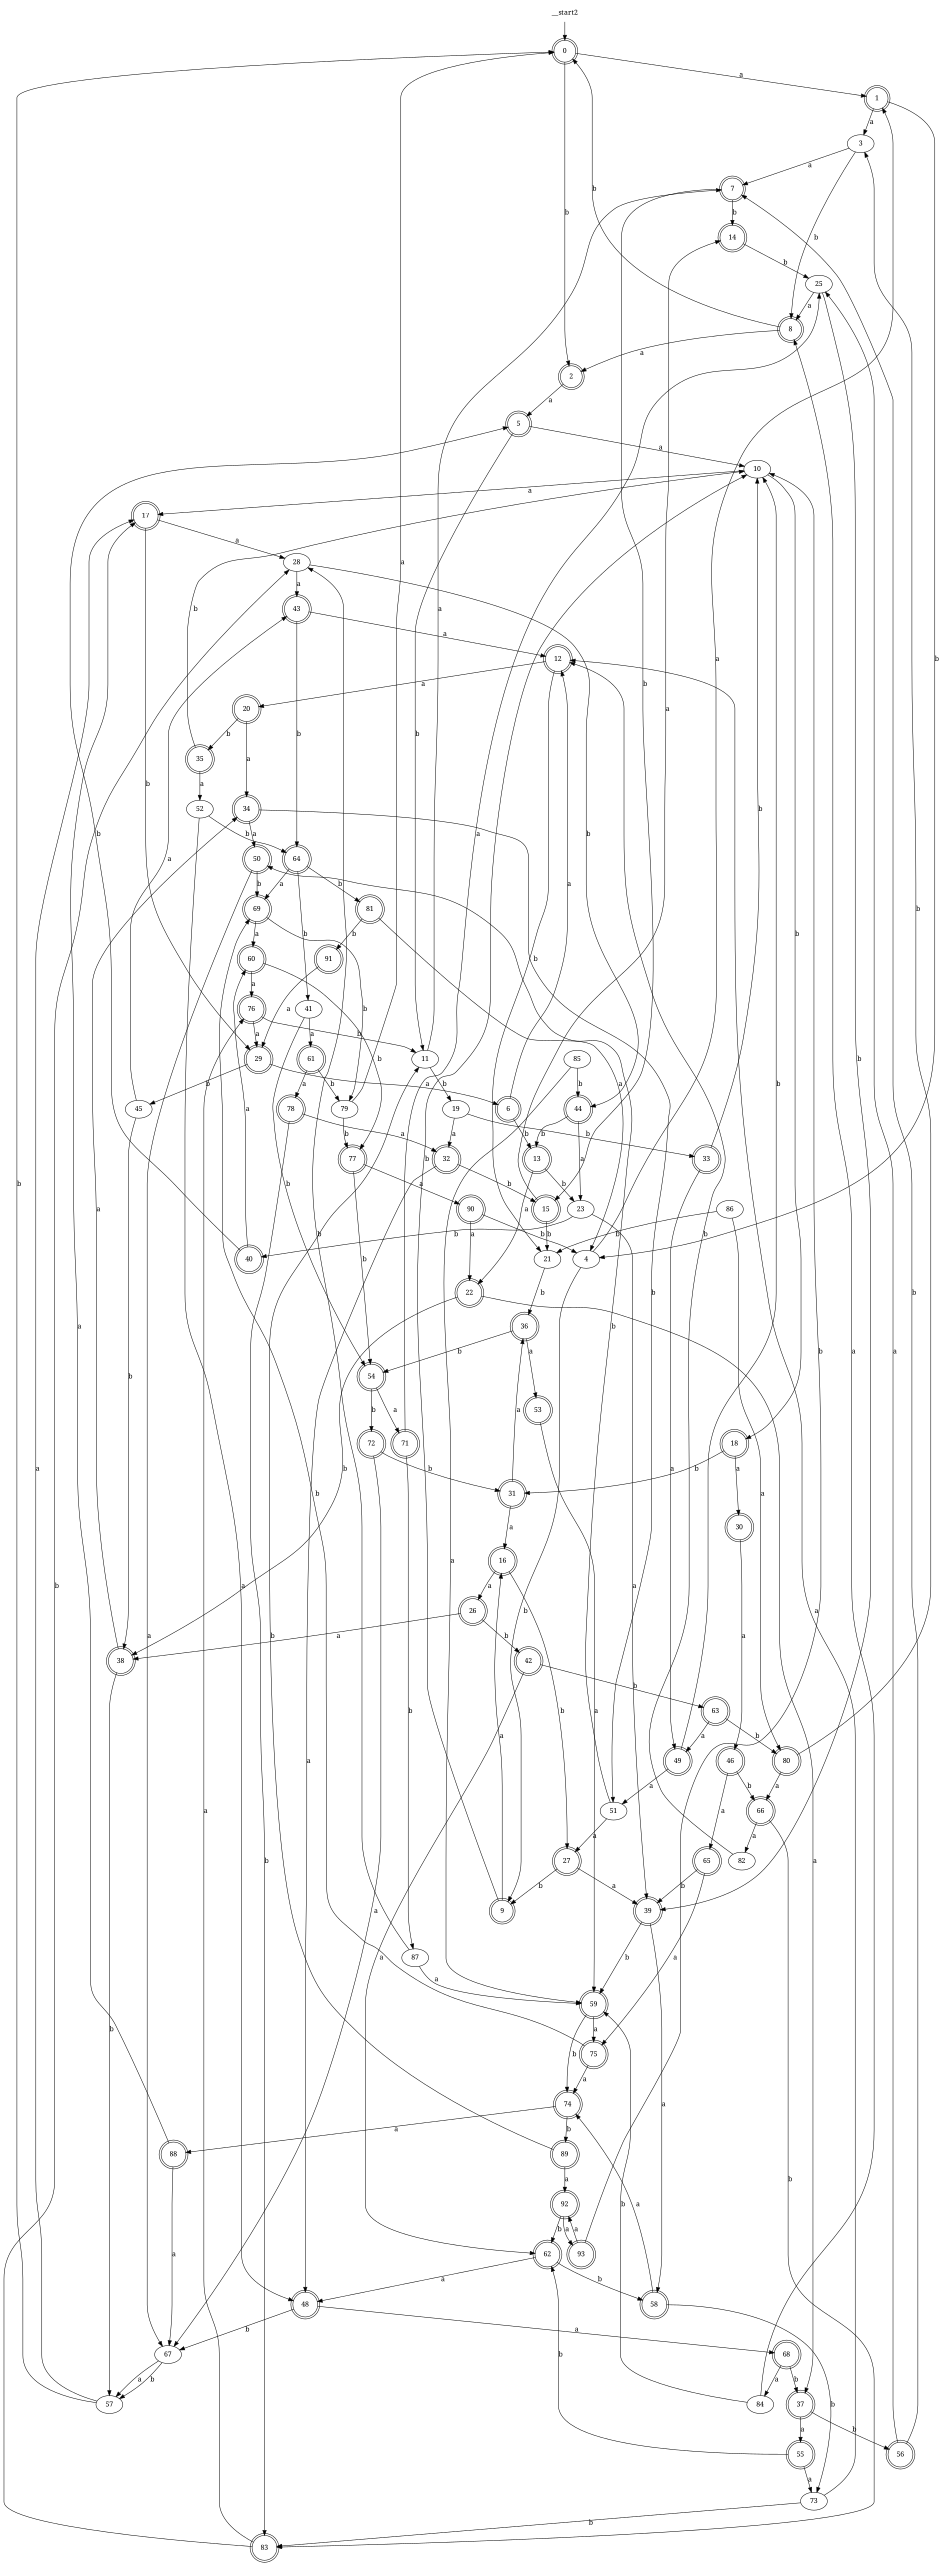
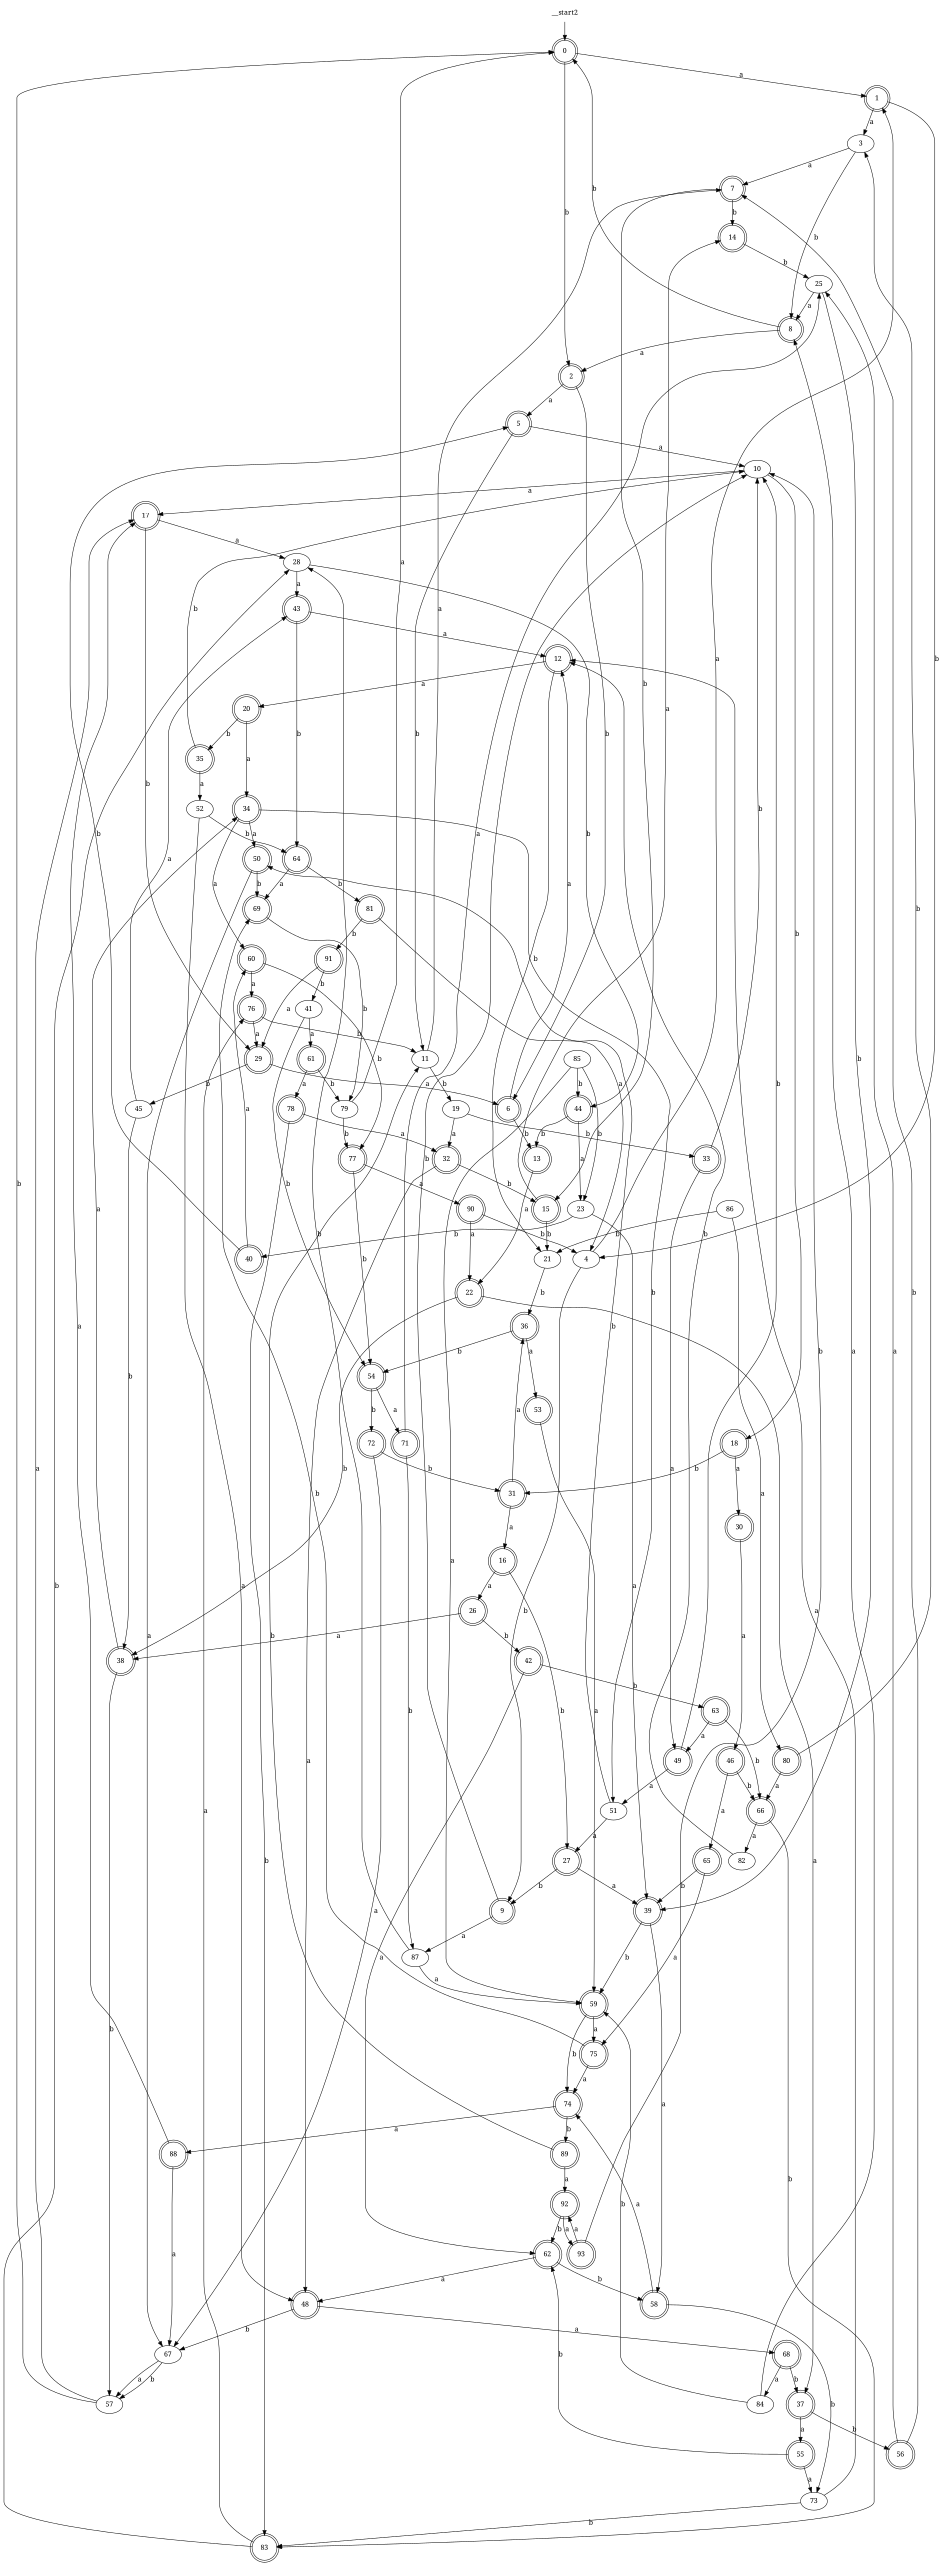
none -> (605, 749)
(255, 932) -> (213, 883)
(303, 933) -> (319, 983)
(558, 1183) -> (598, 1134)
(749, 1735) -> (749, 1753)
(499, 1739) -> (461, 1933)
